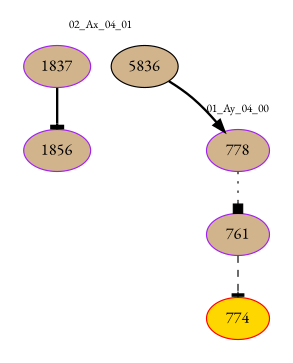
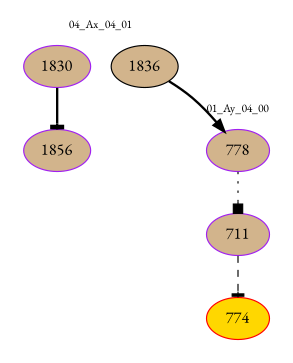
(101, 25) -> (101, 25)
(57, 66) -> (57, 66)
(145, 66) -> (145, 66)
(238, 235) -> (238, 235)
